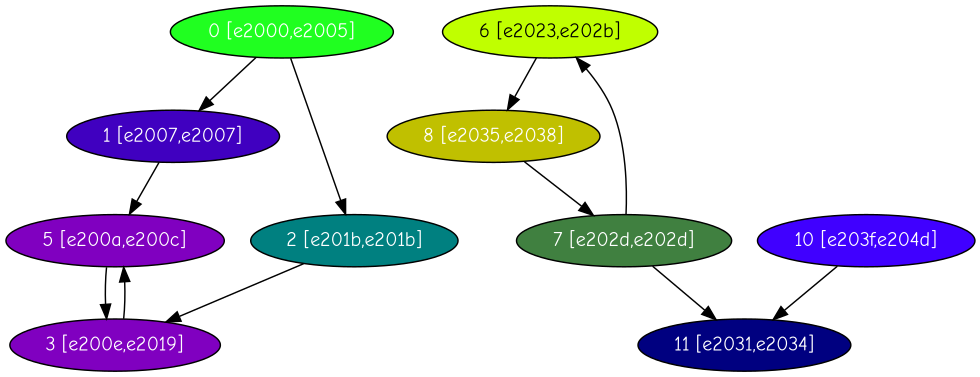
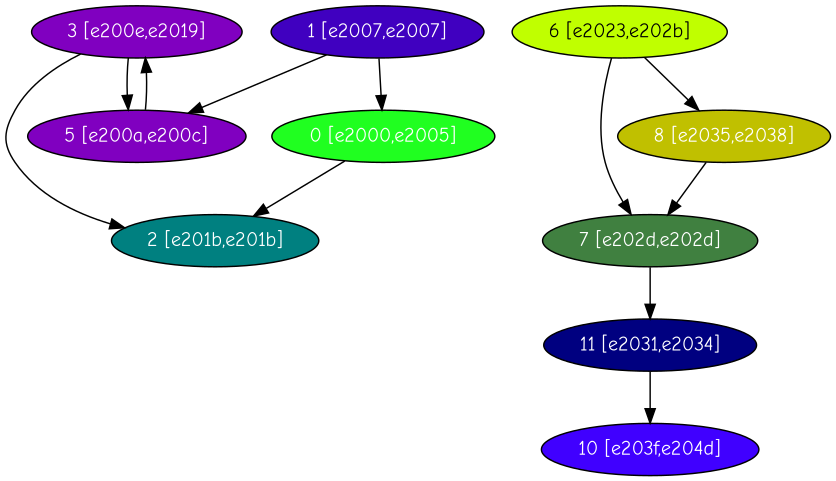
(233, 79) -> (380, 77)
(621, 137) -> (601, 132)
(811, 288) -> (650, 390)
(242, 290) -> (8, 150)
